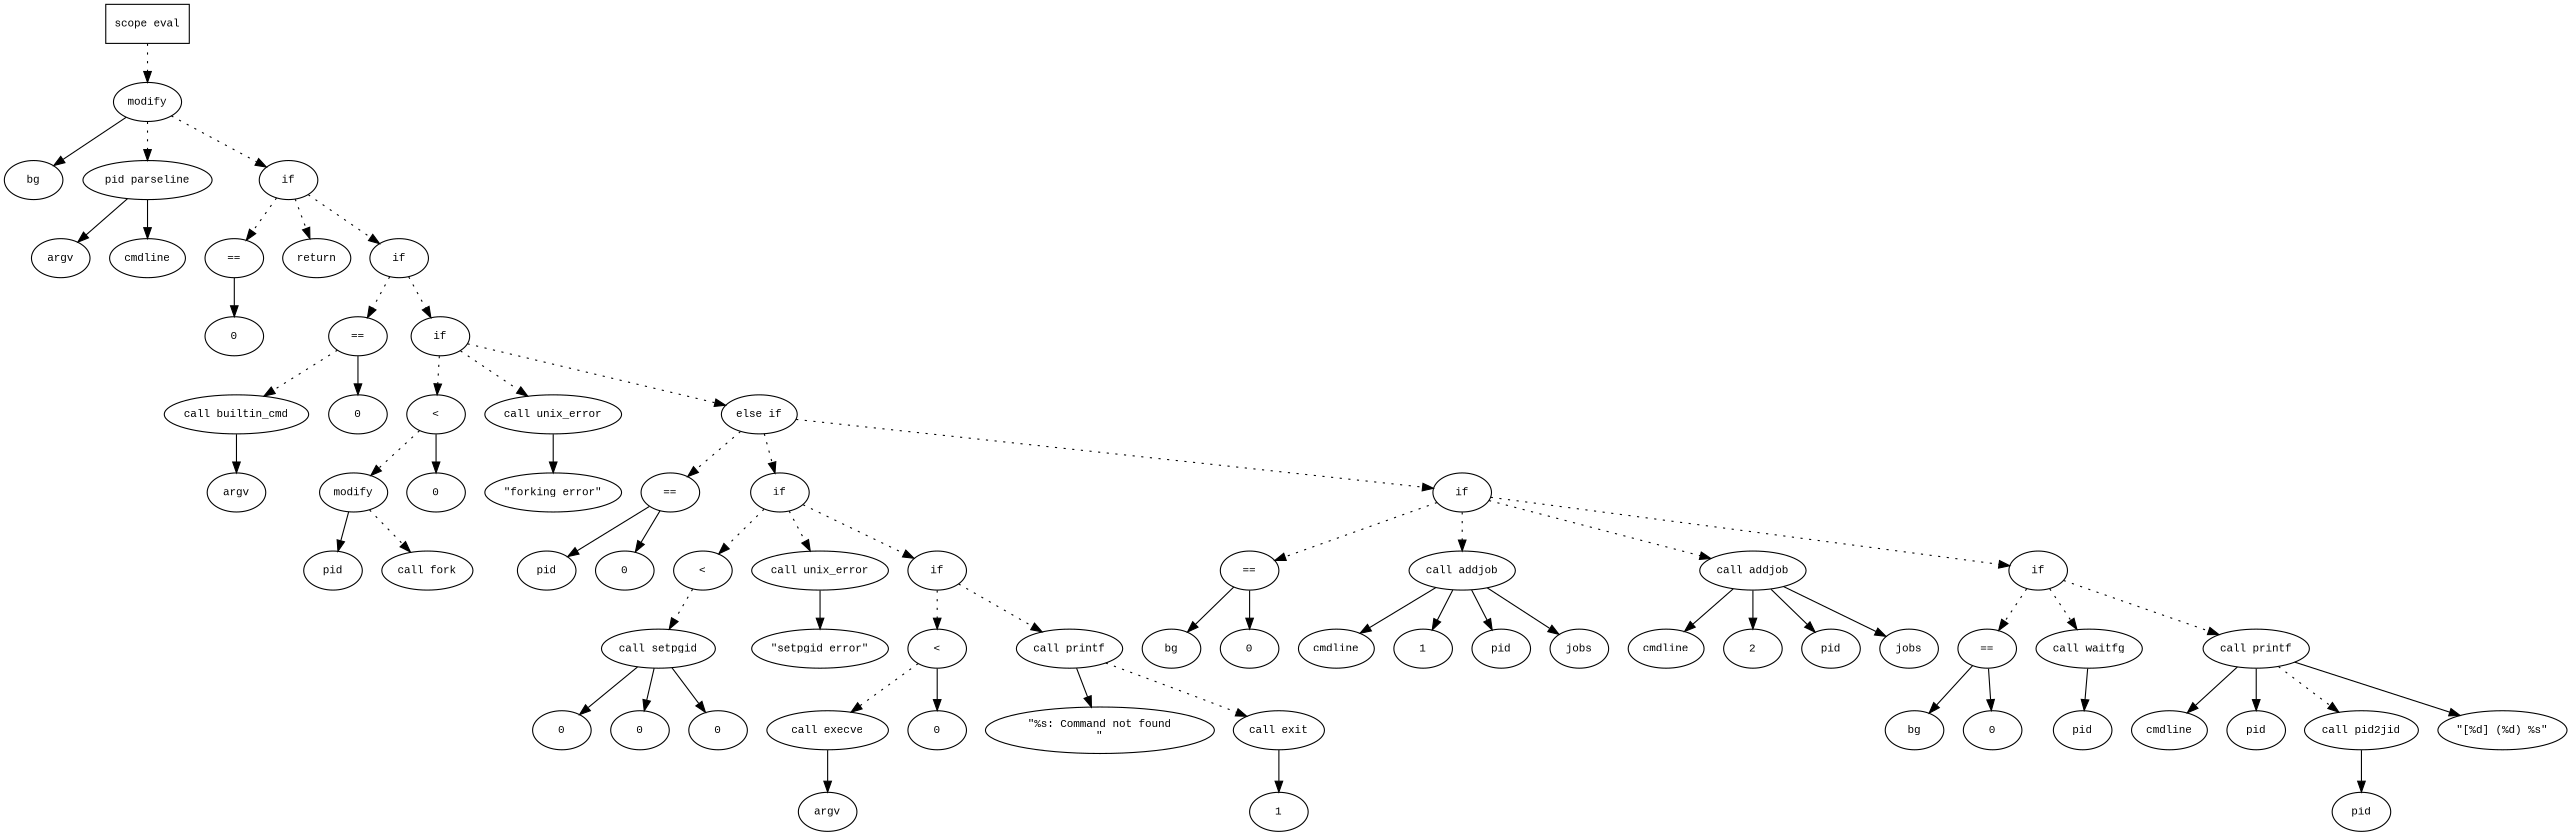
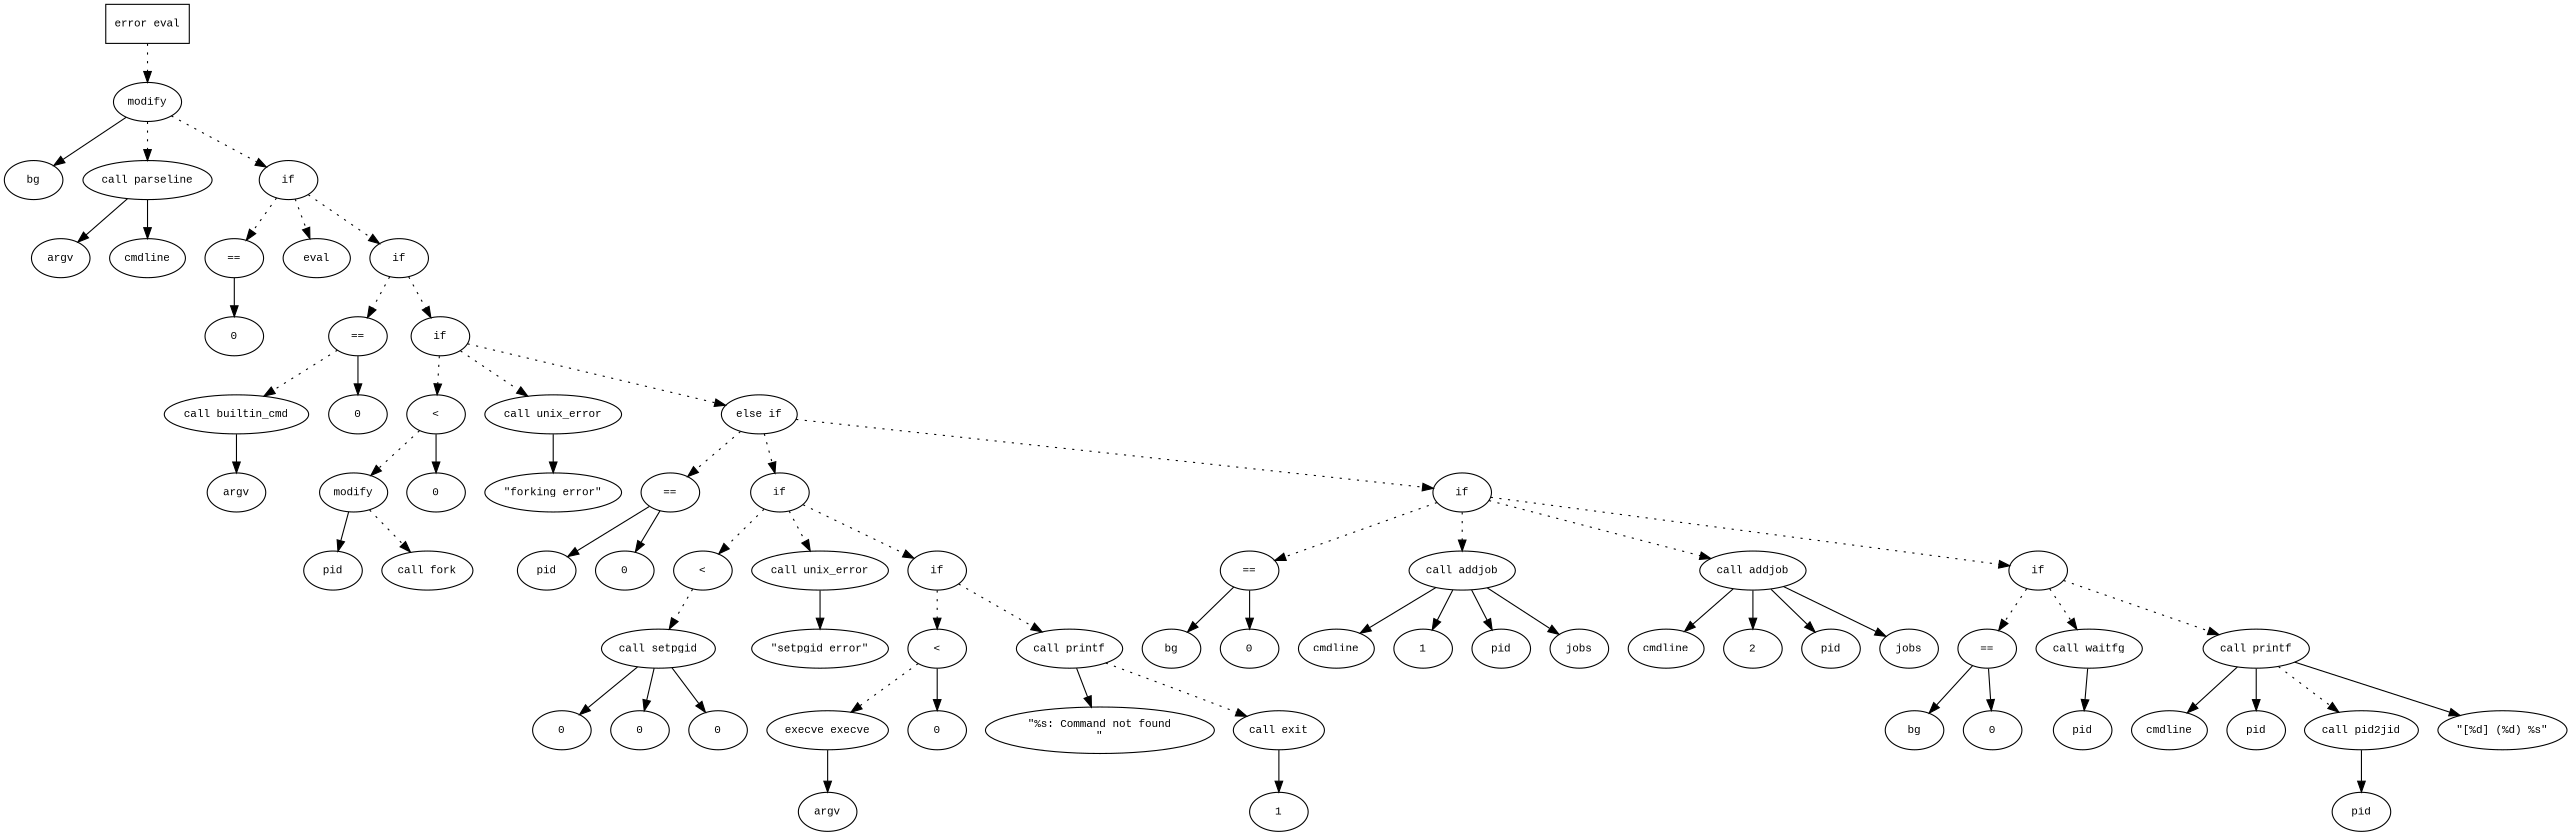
(148, 24) -> (148, 24)
(148, 180) -> (148, 180)
(317, 258) -> (317, 258)
(828, 730) -> (828, 730)
